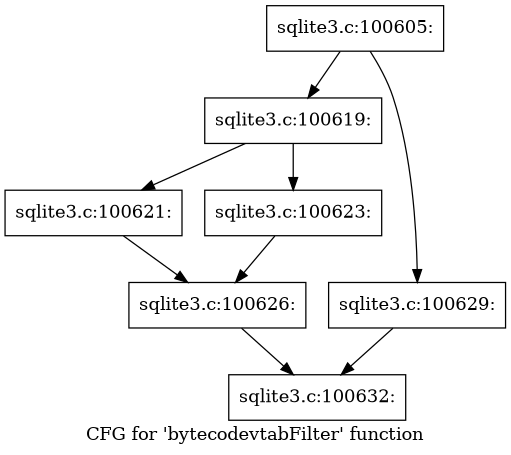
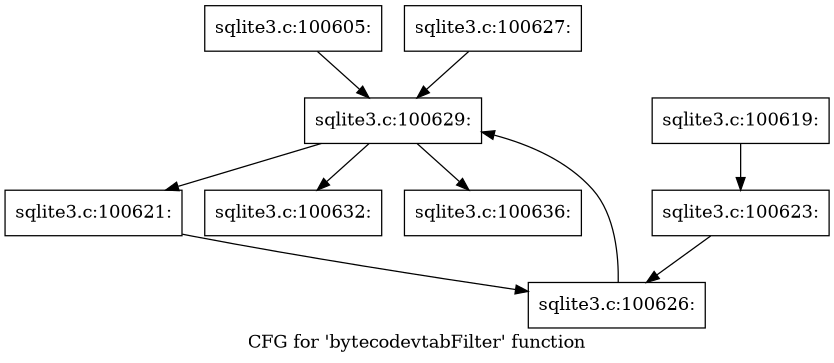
none -> (493, 28)
(328, 69) -> none
(199, 164) -> (250, 165)
none -> (493, 213)
(263, 347) -> (587, 184)
